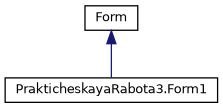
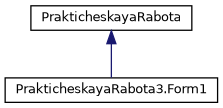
(111, 18) -> (111, 18)
